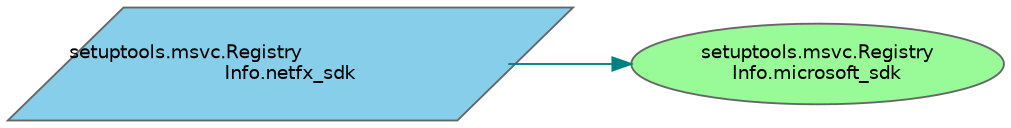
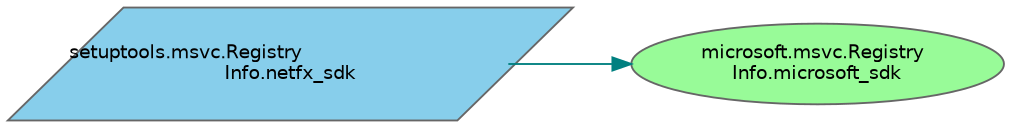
(818, 64) -> (818, 64)
